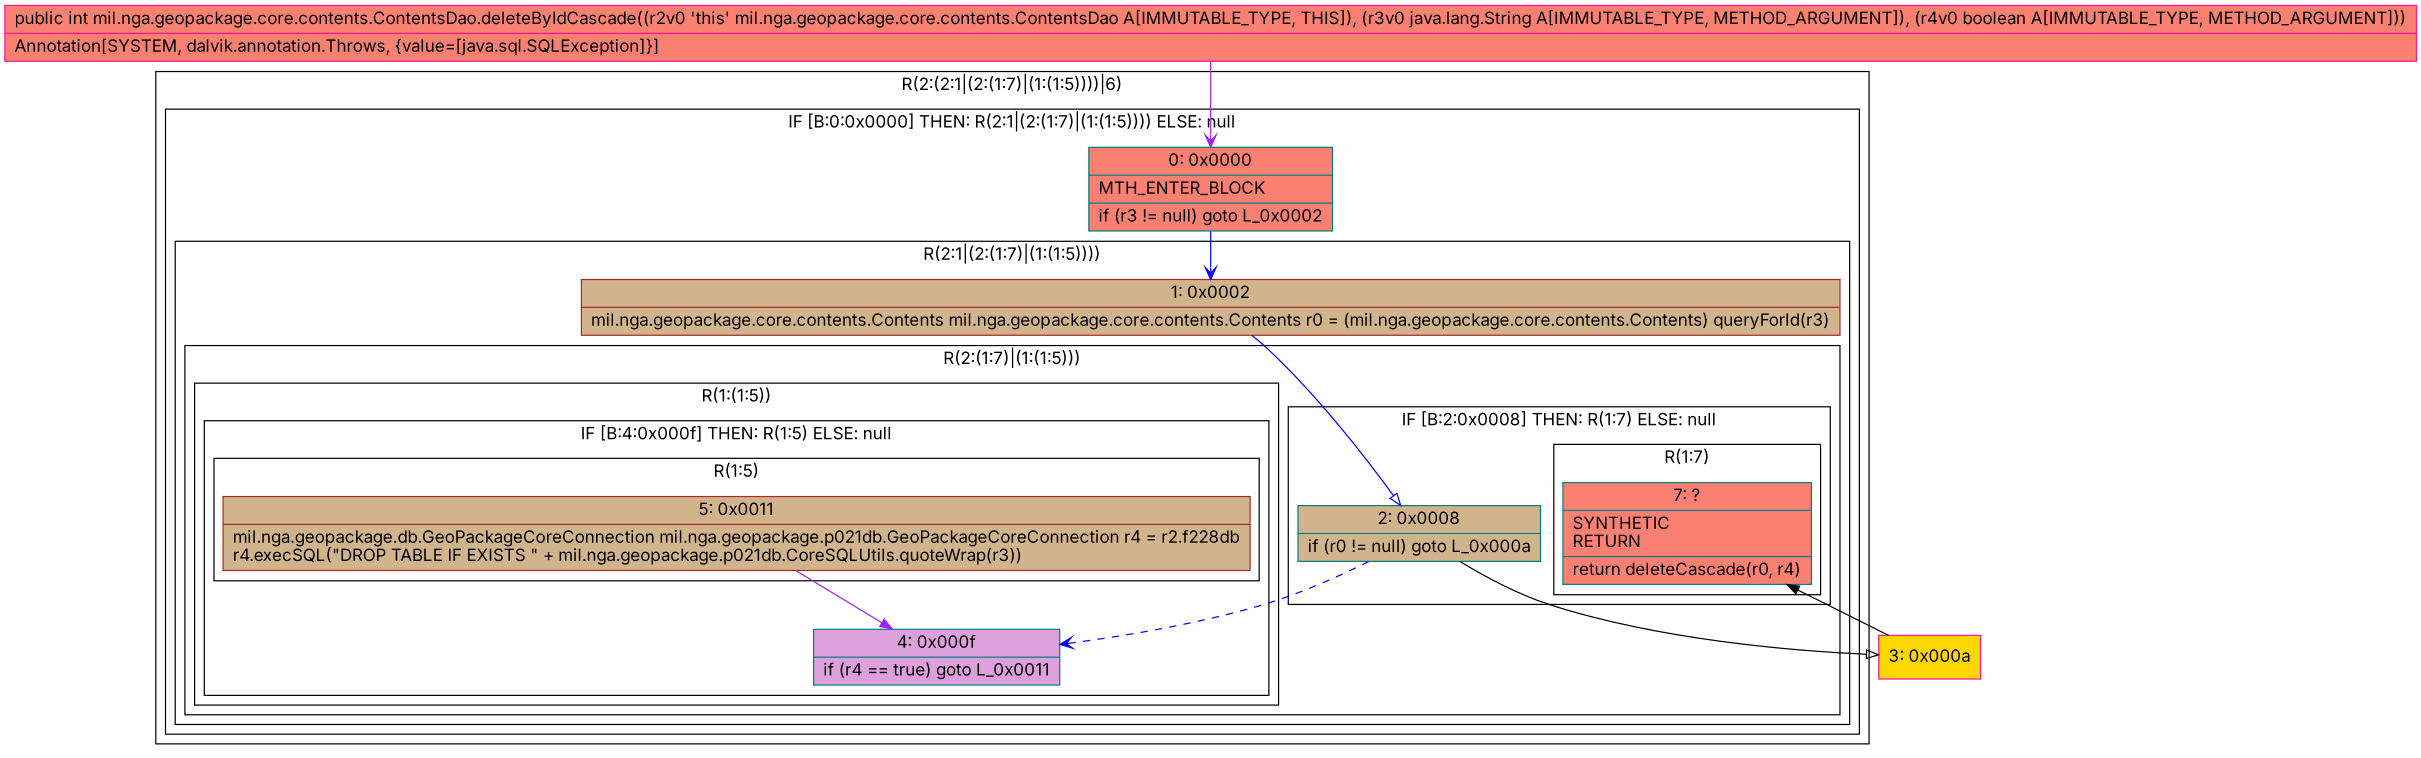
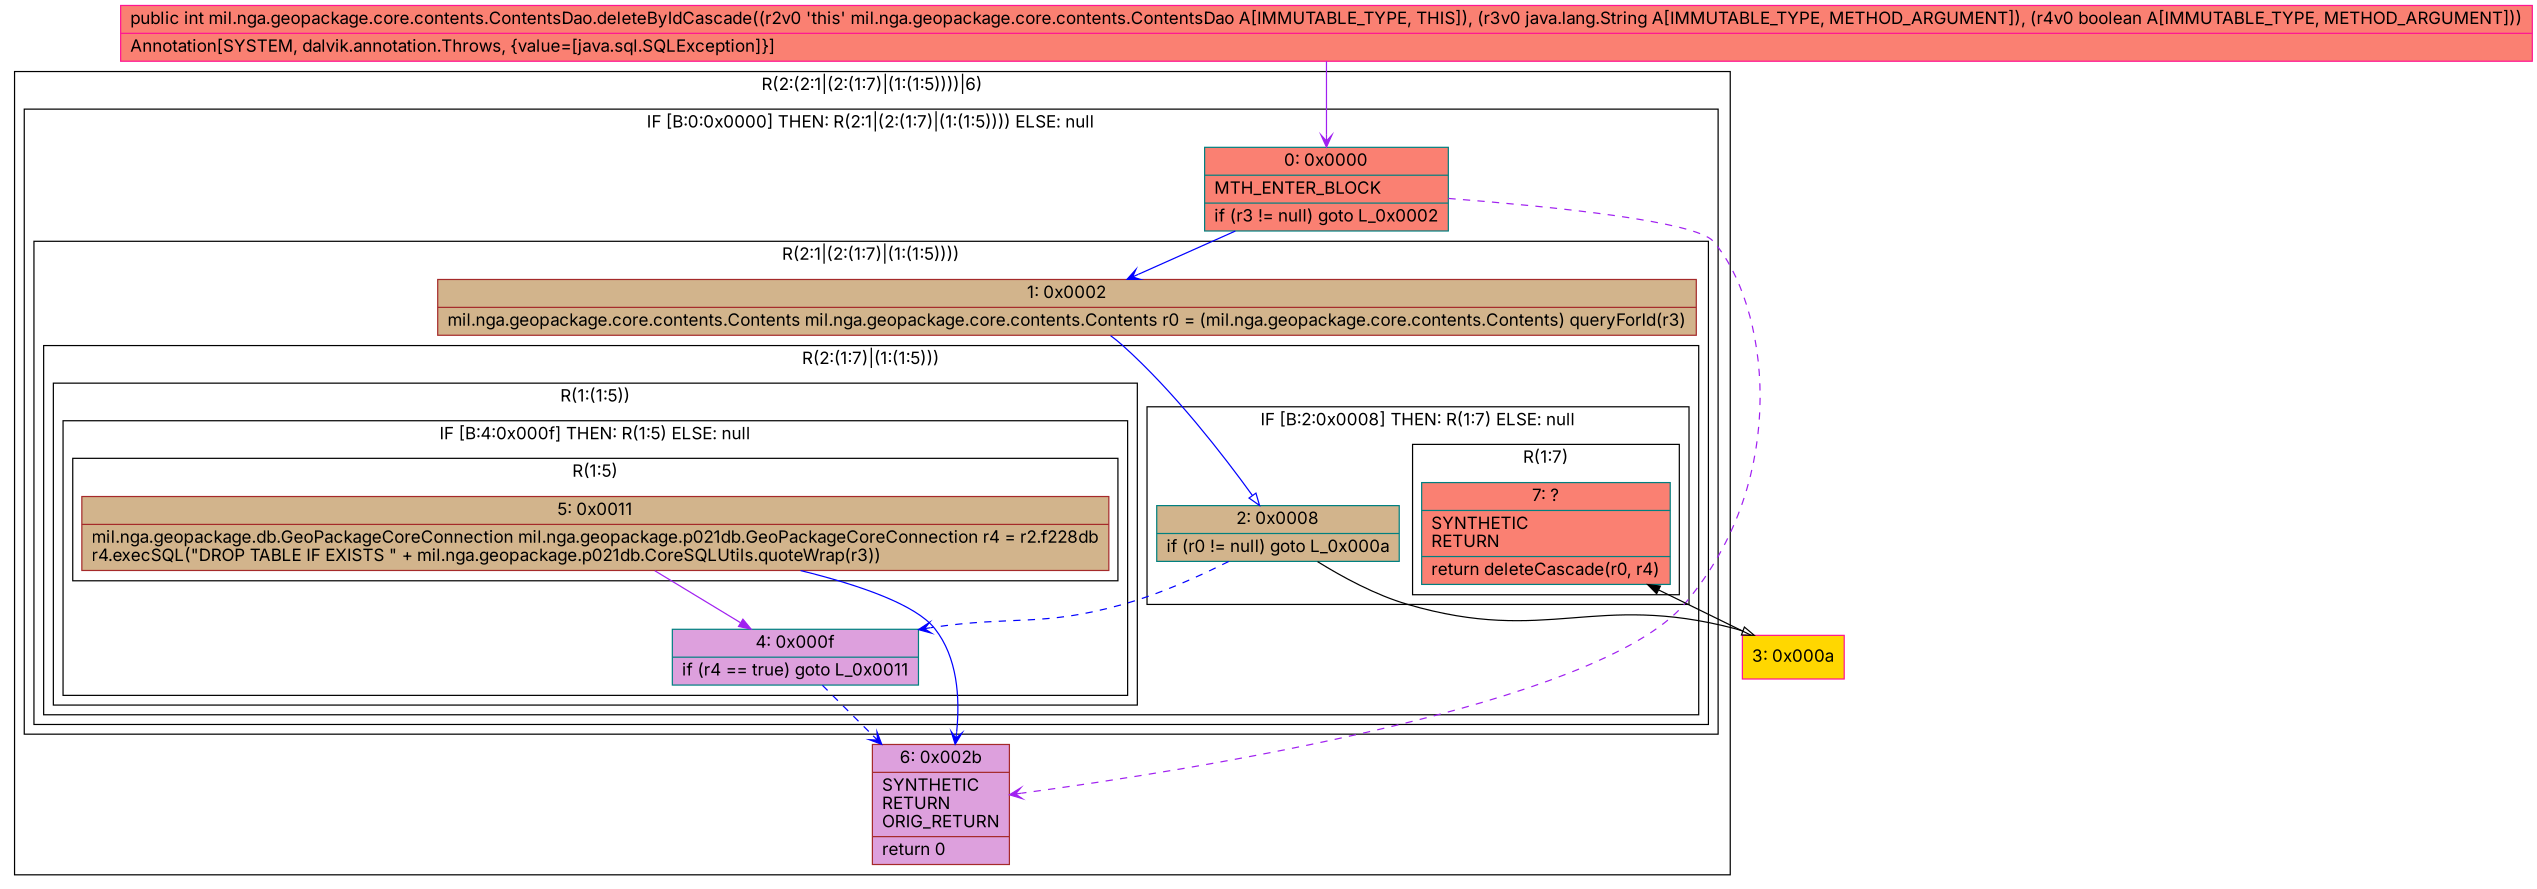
none -> (941, 804)
